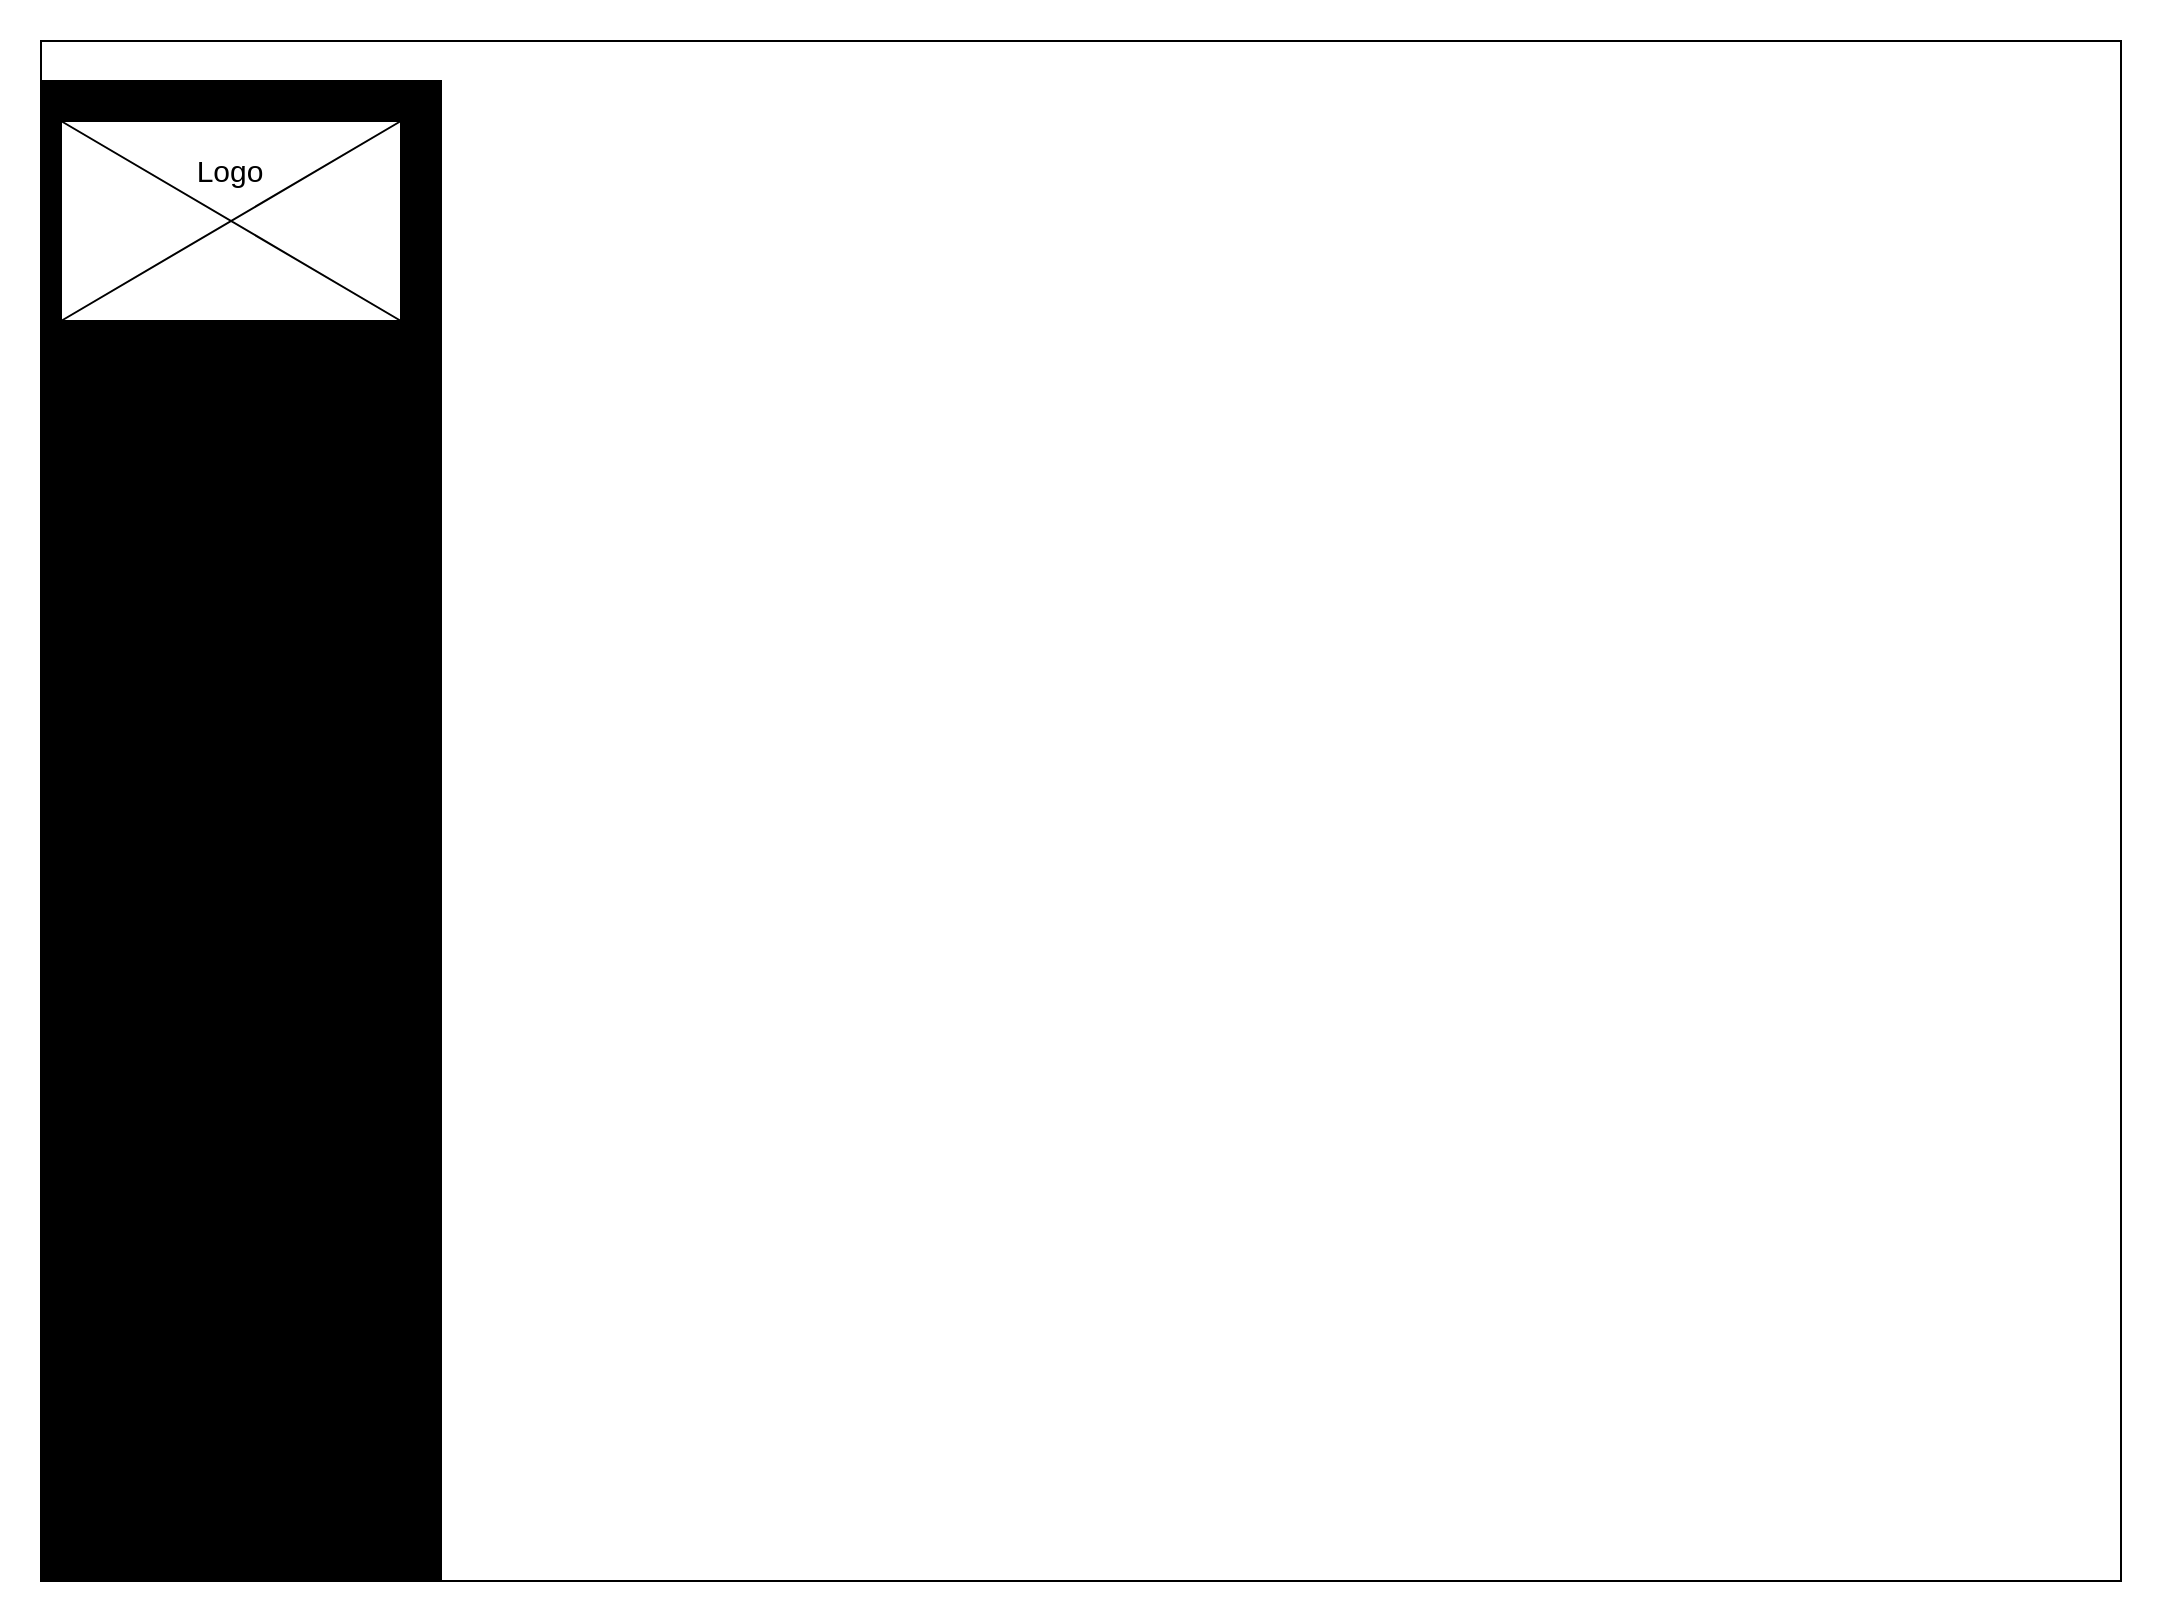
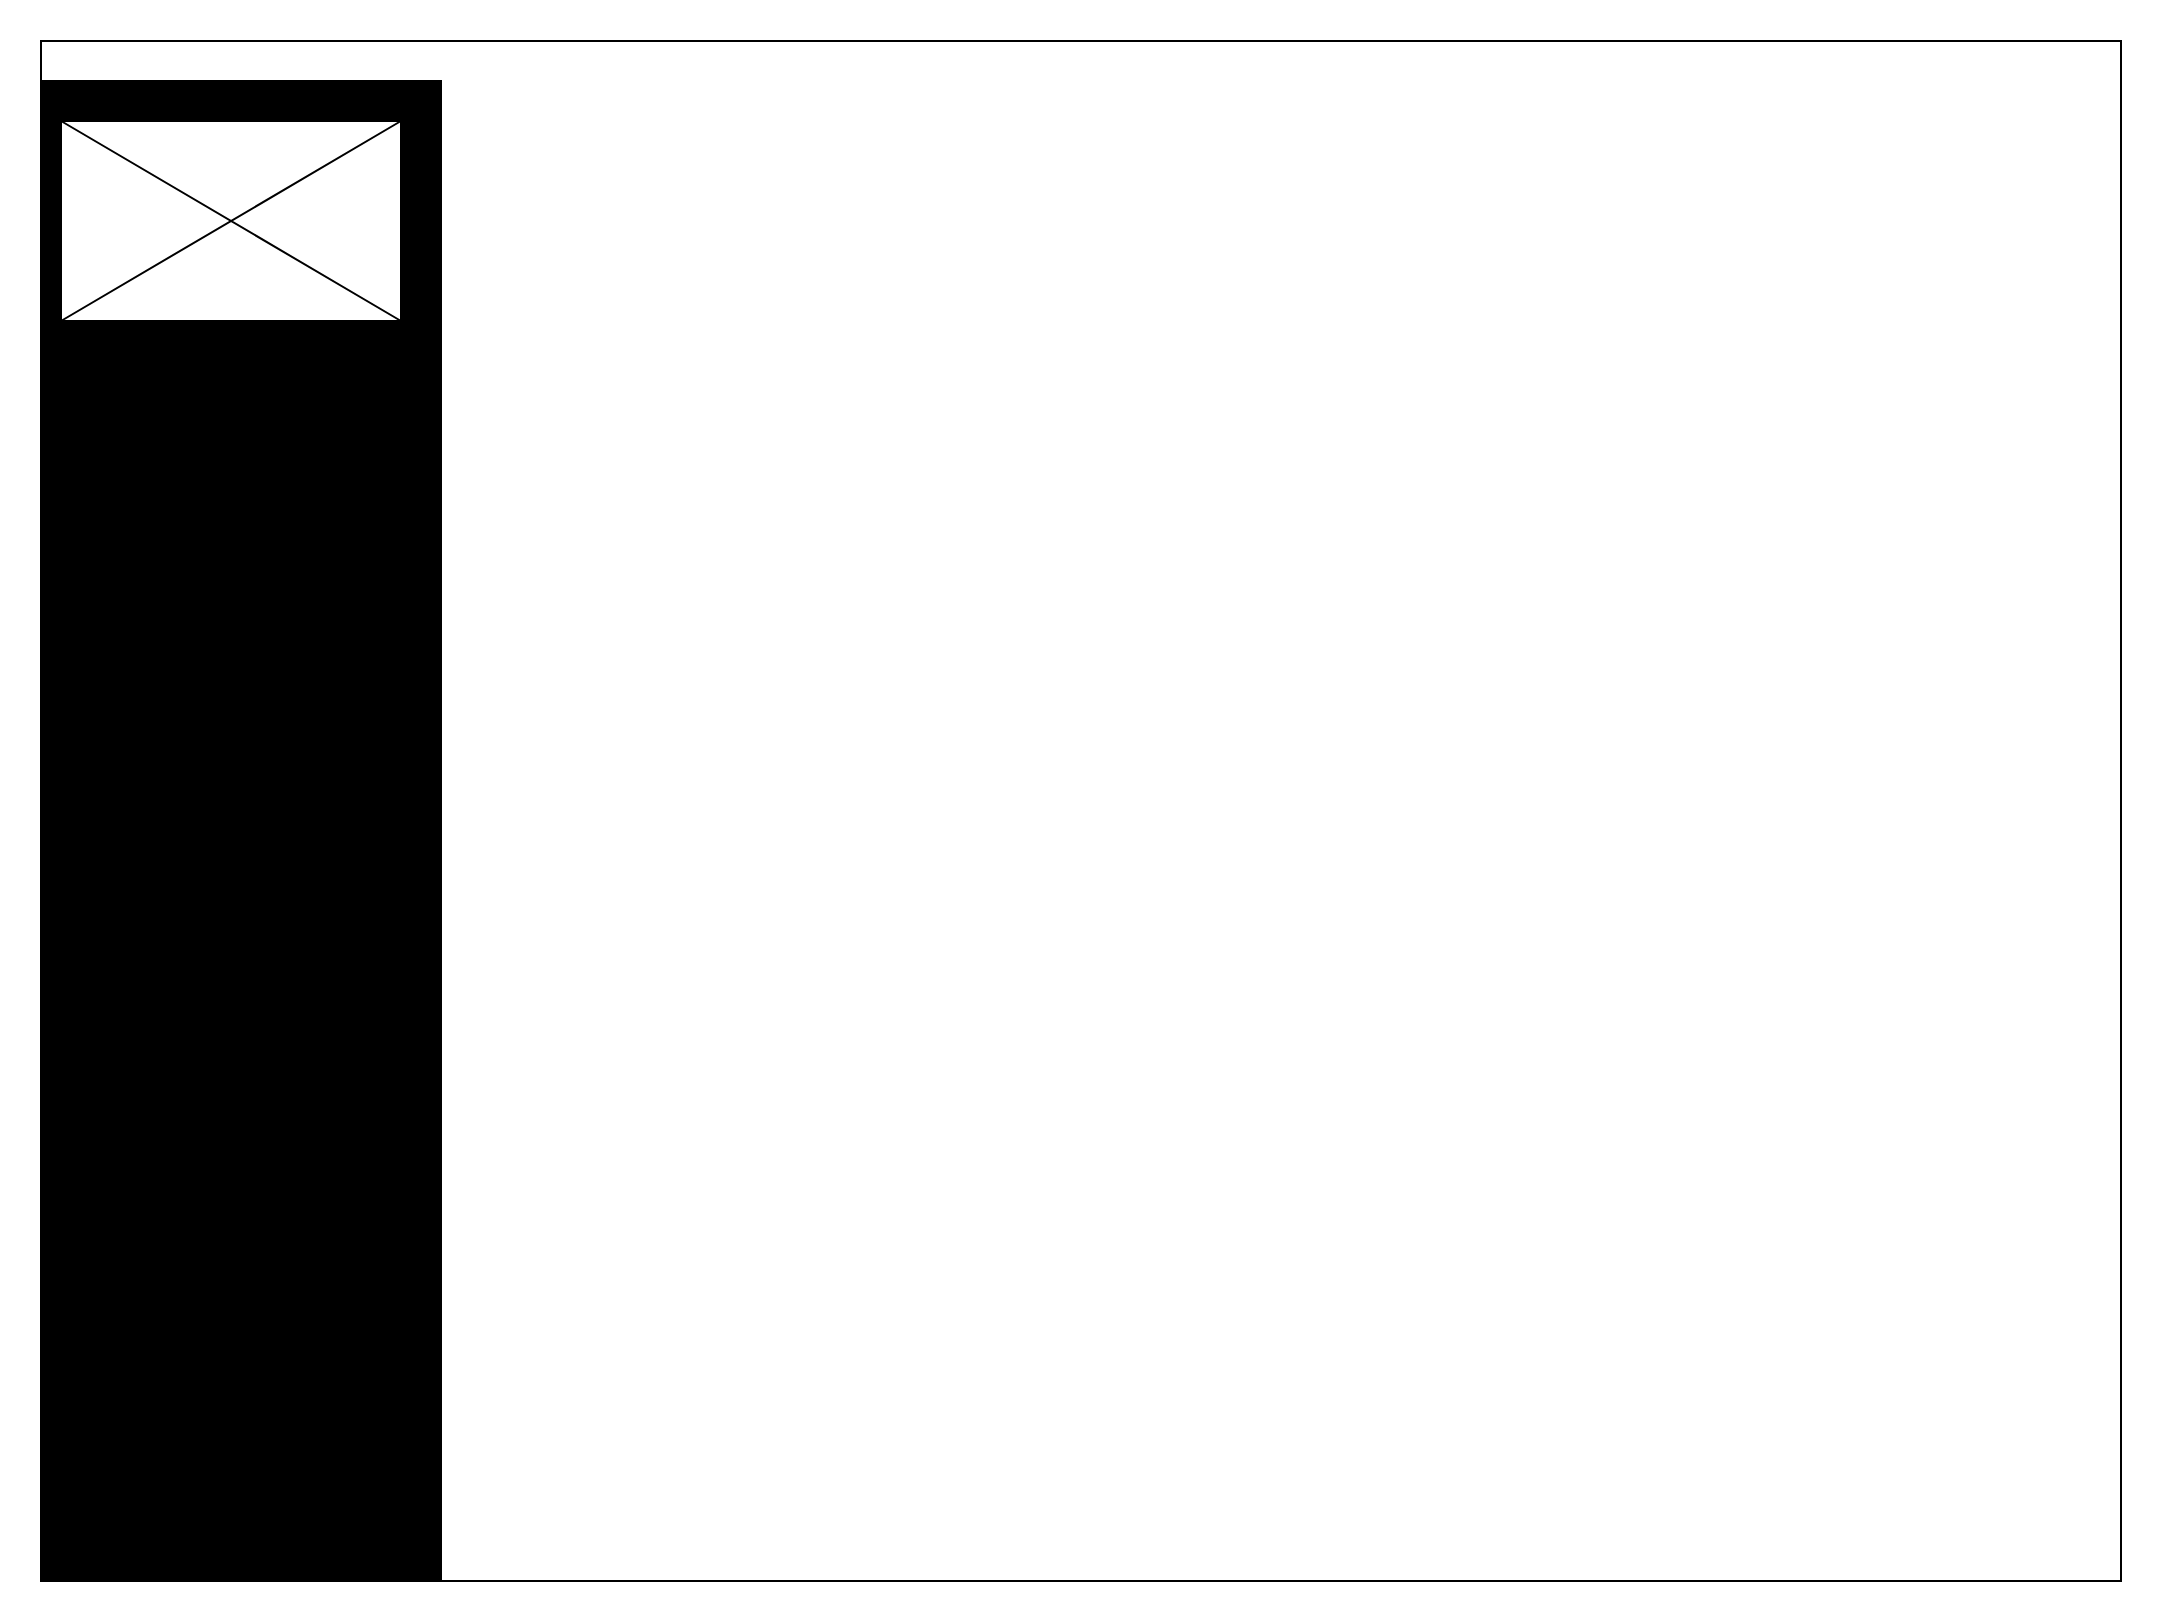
(231, 171) -> none
